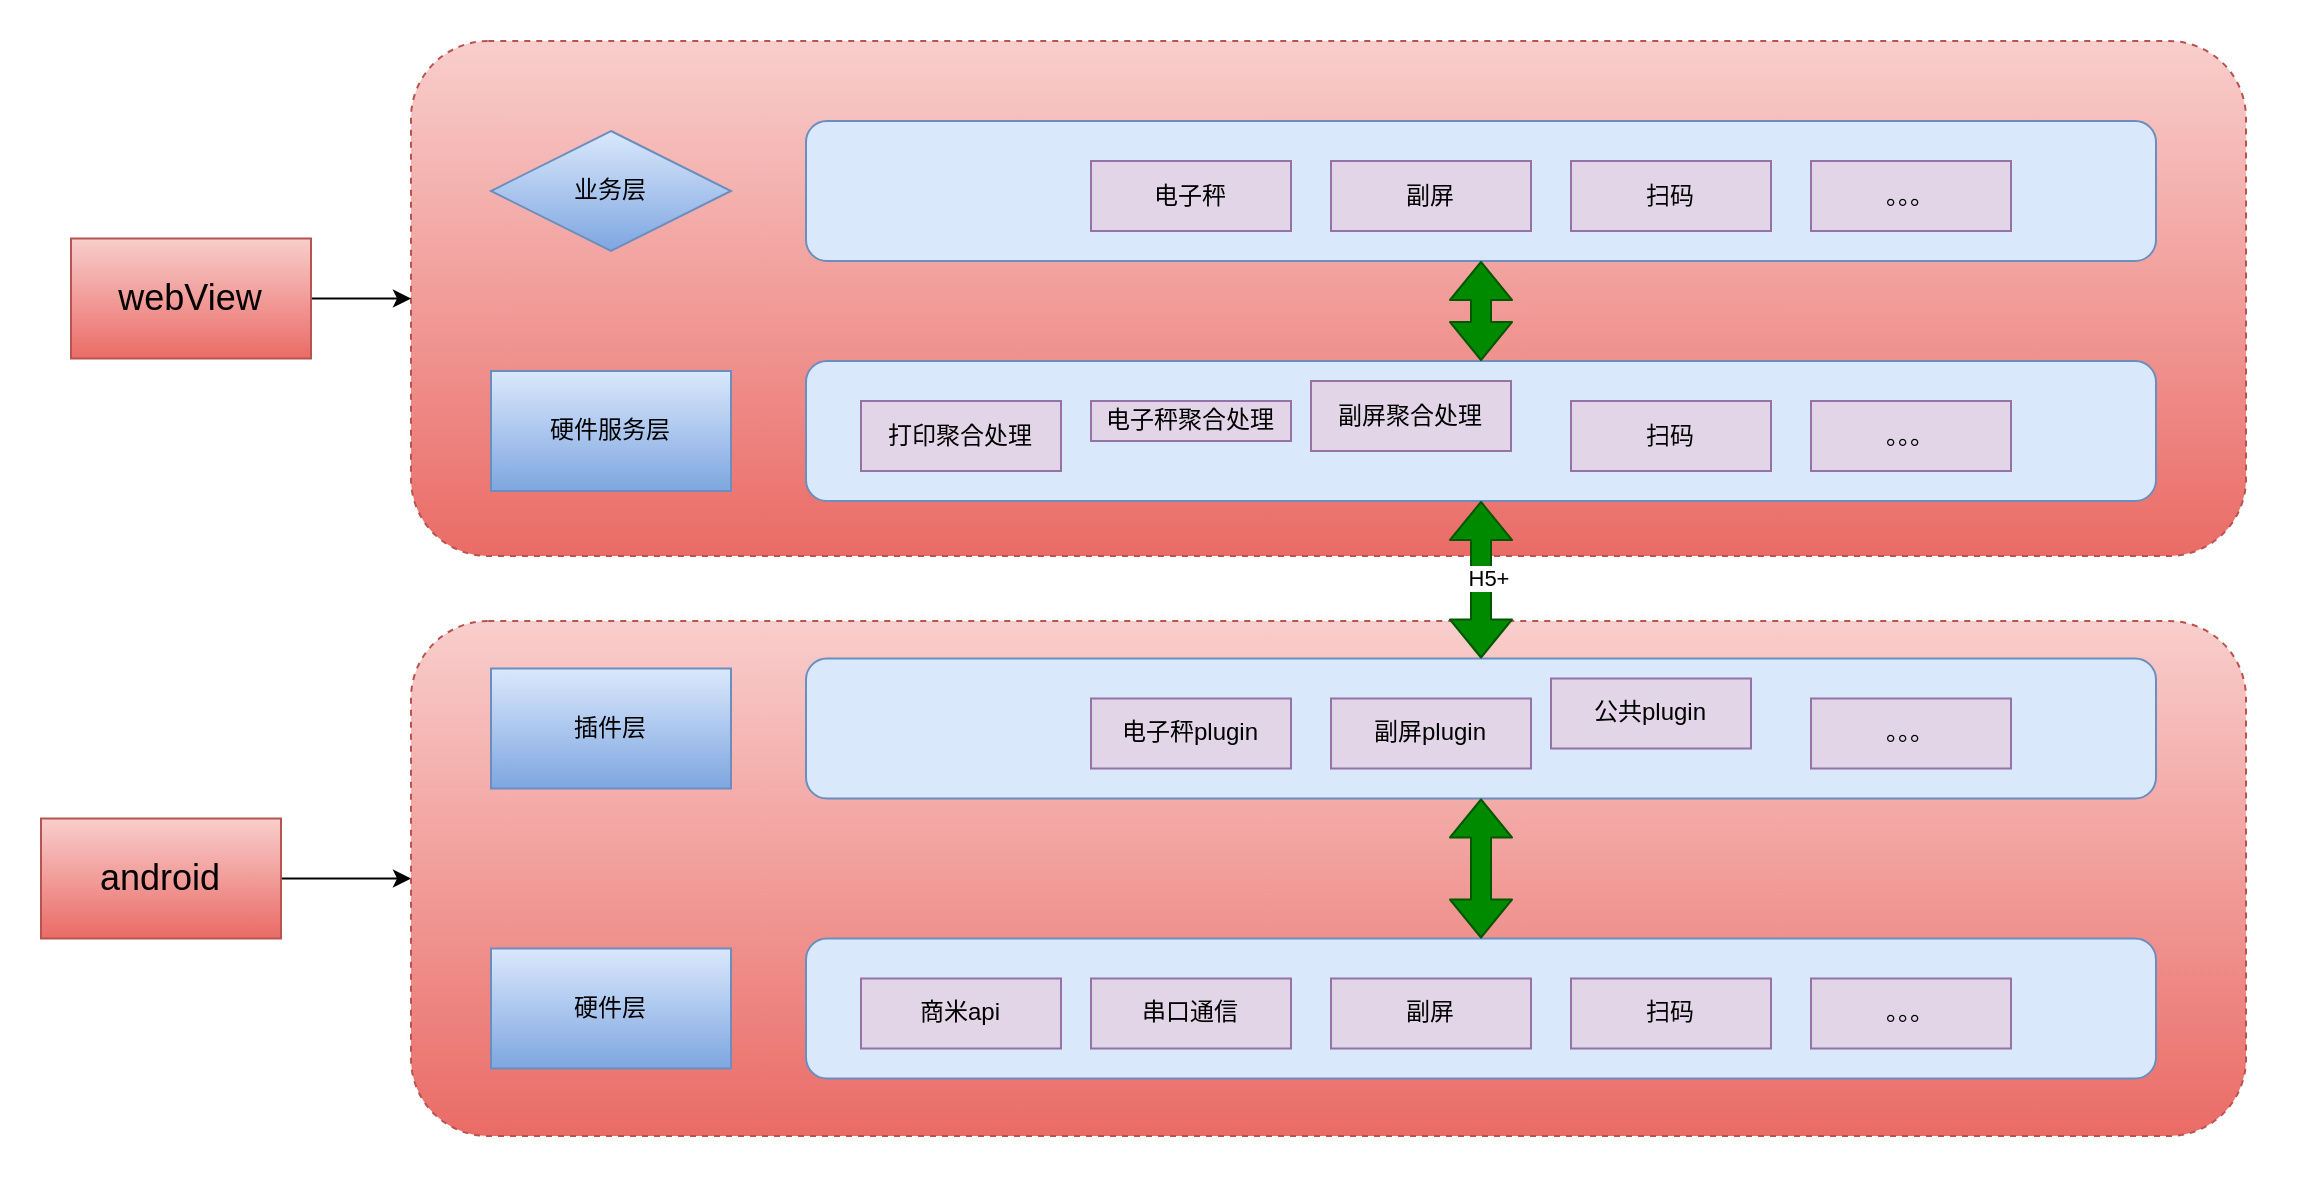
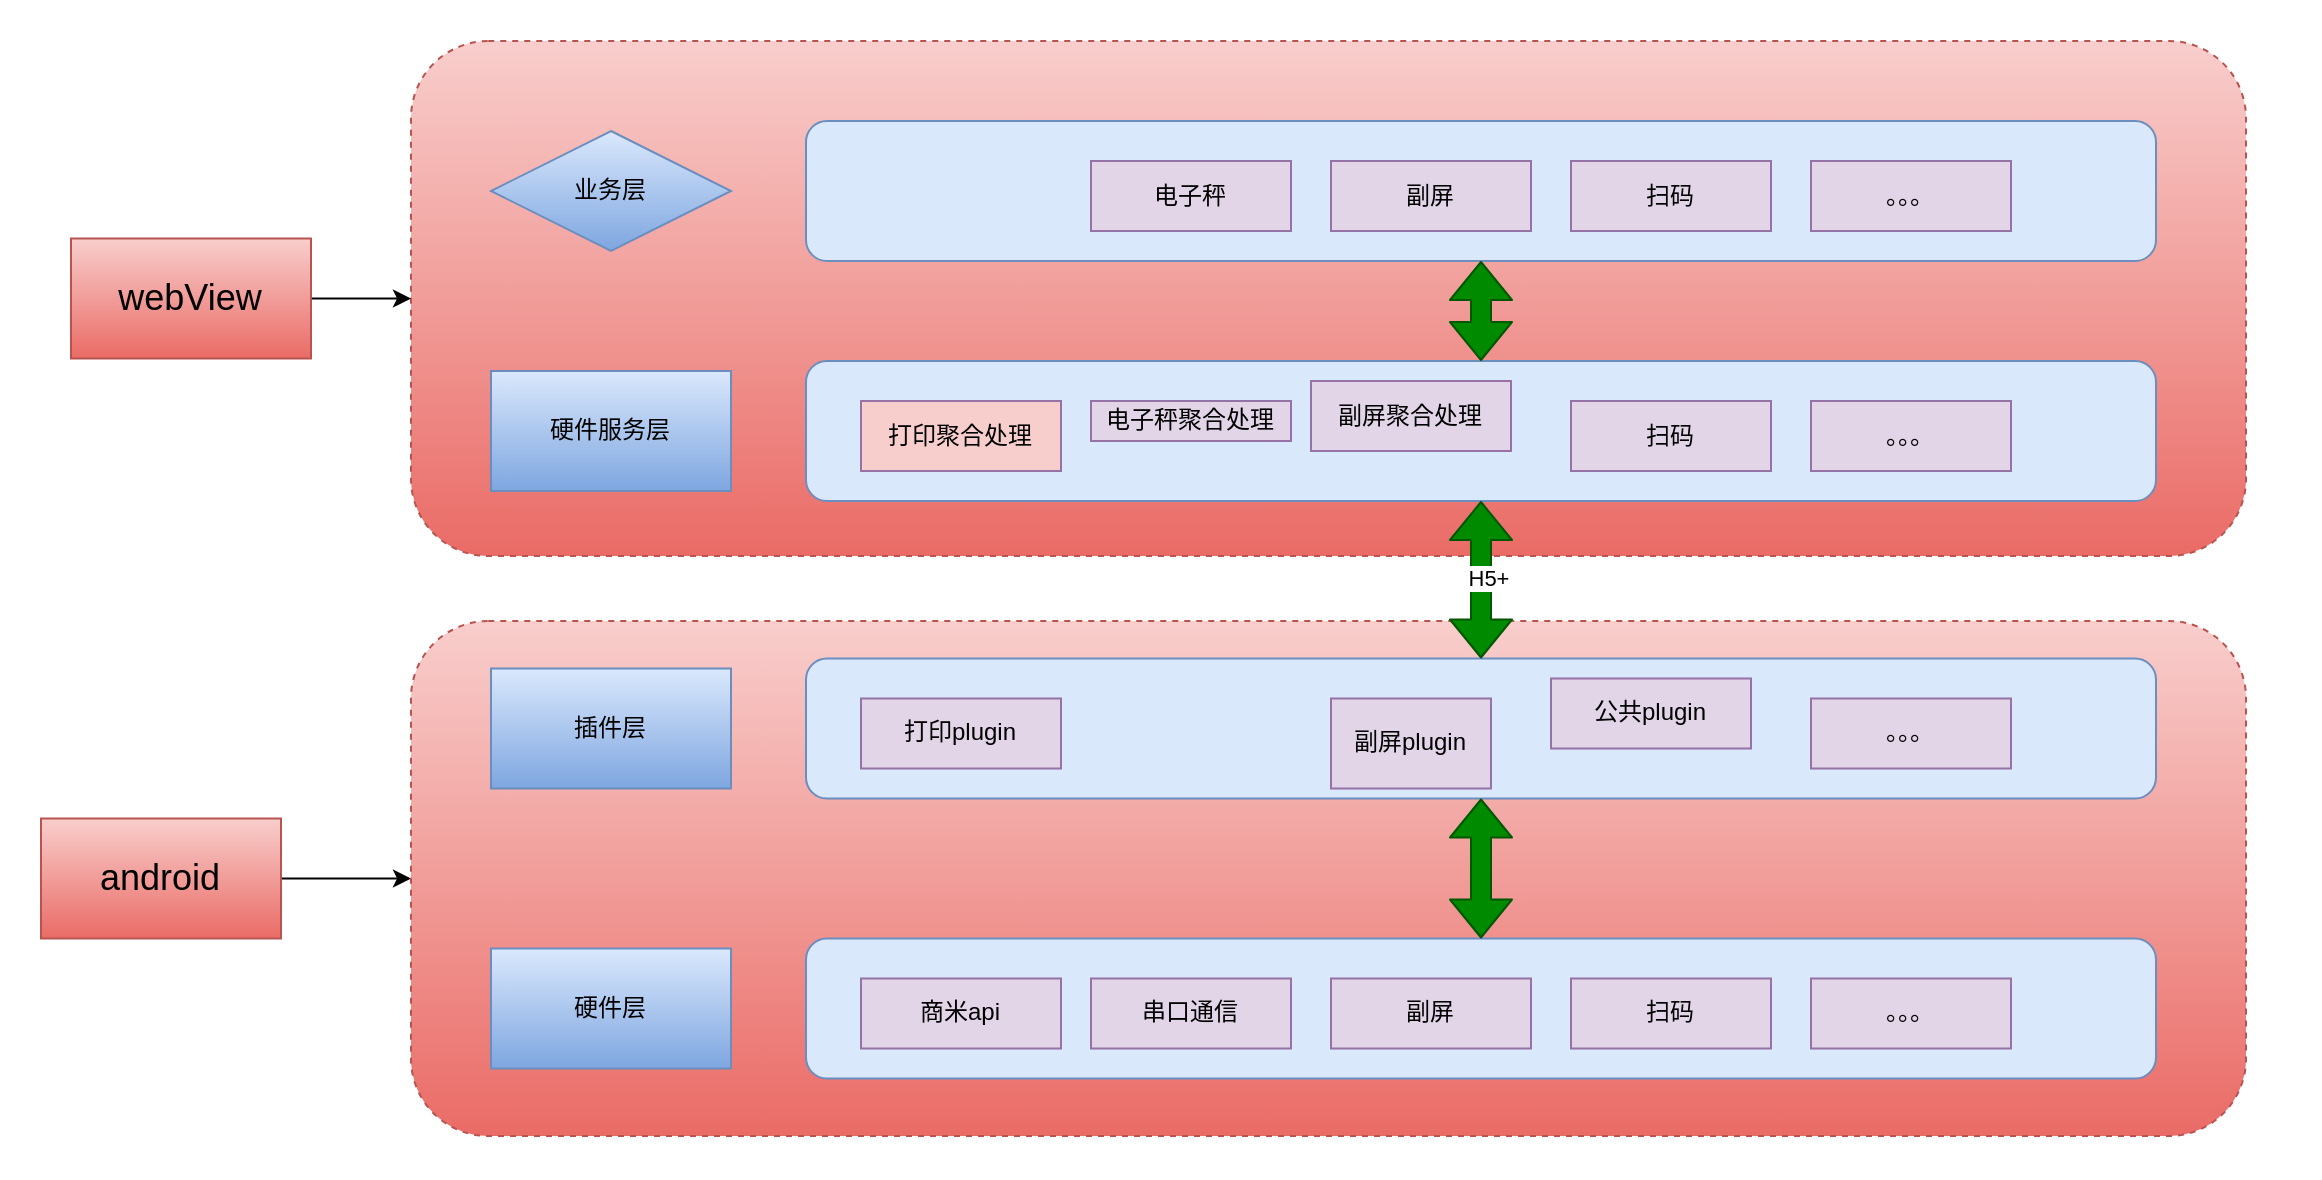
(961, 436) -> (961, 436)
none -> (961, 734)
(1191, 734) -> none
(1431, 734) -> (1411, 744)
